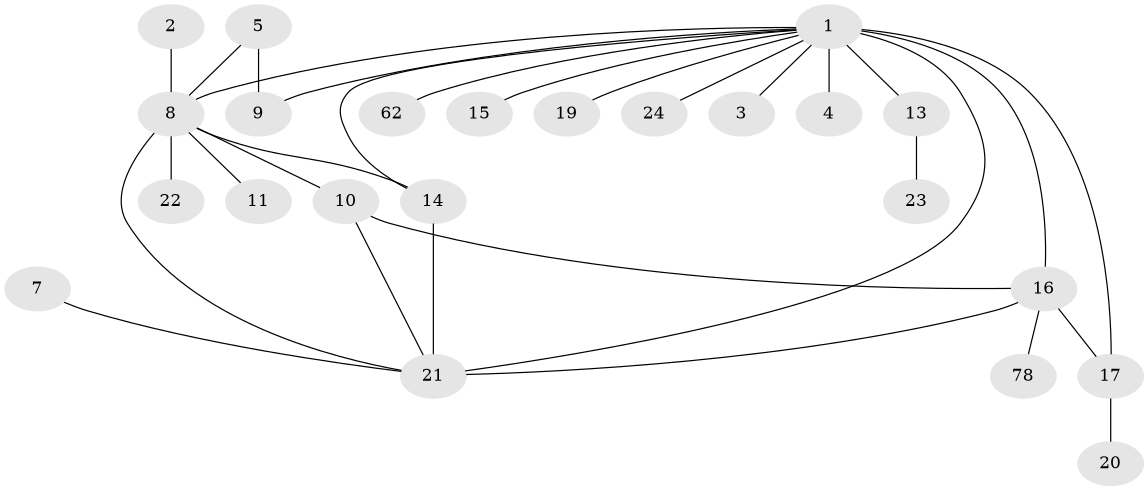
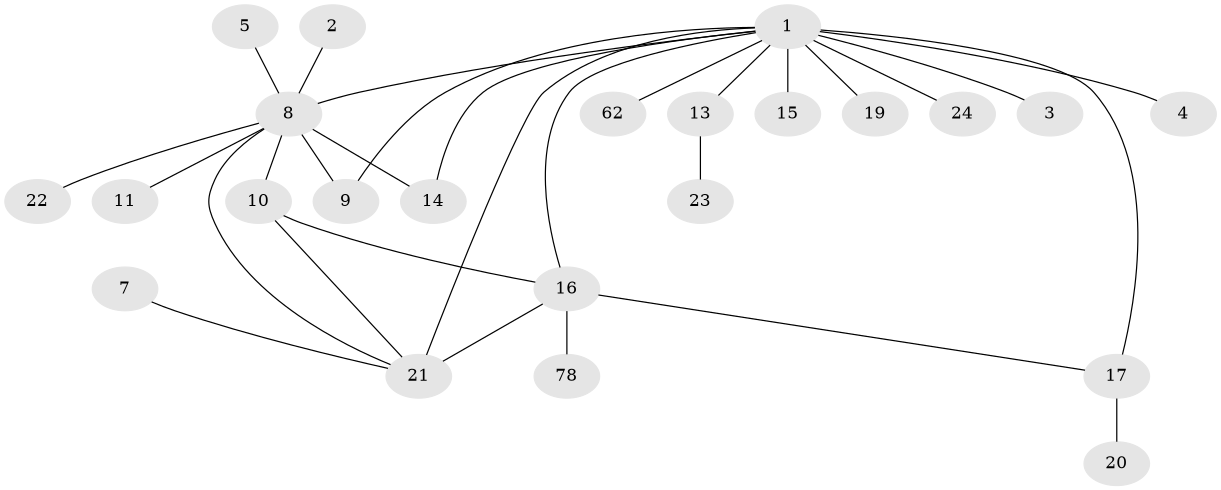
(259, 71) -> (317, 158)
(433, 289) -> none
